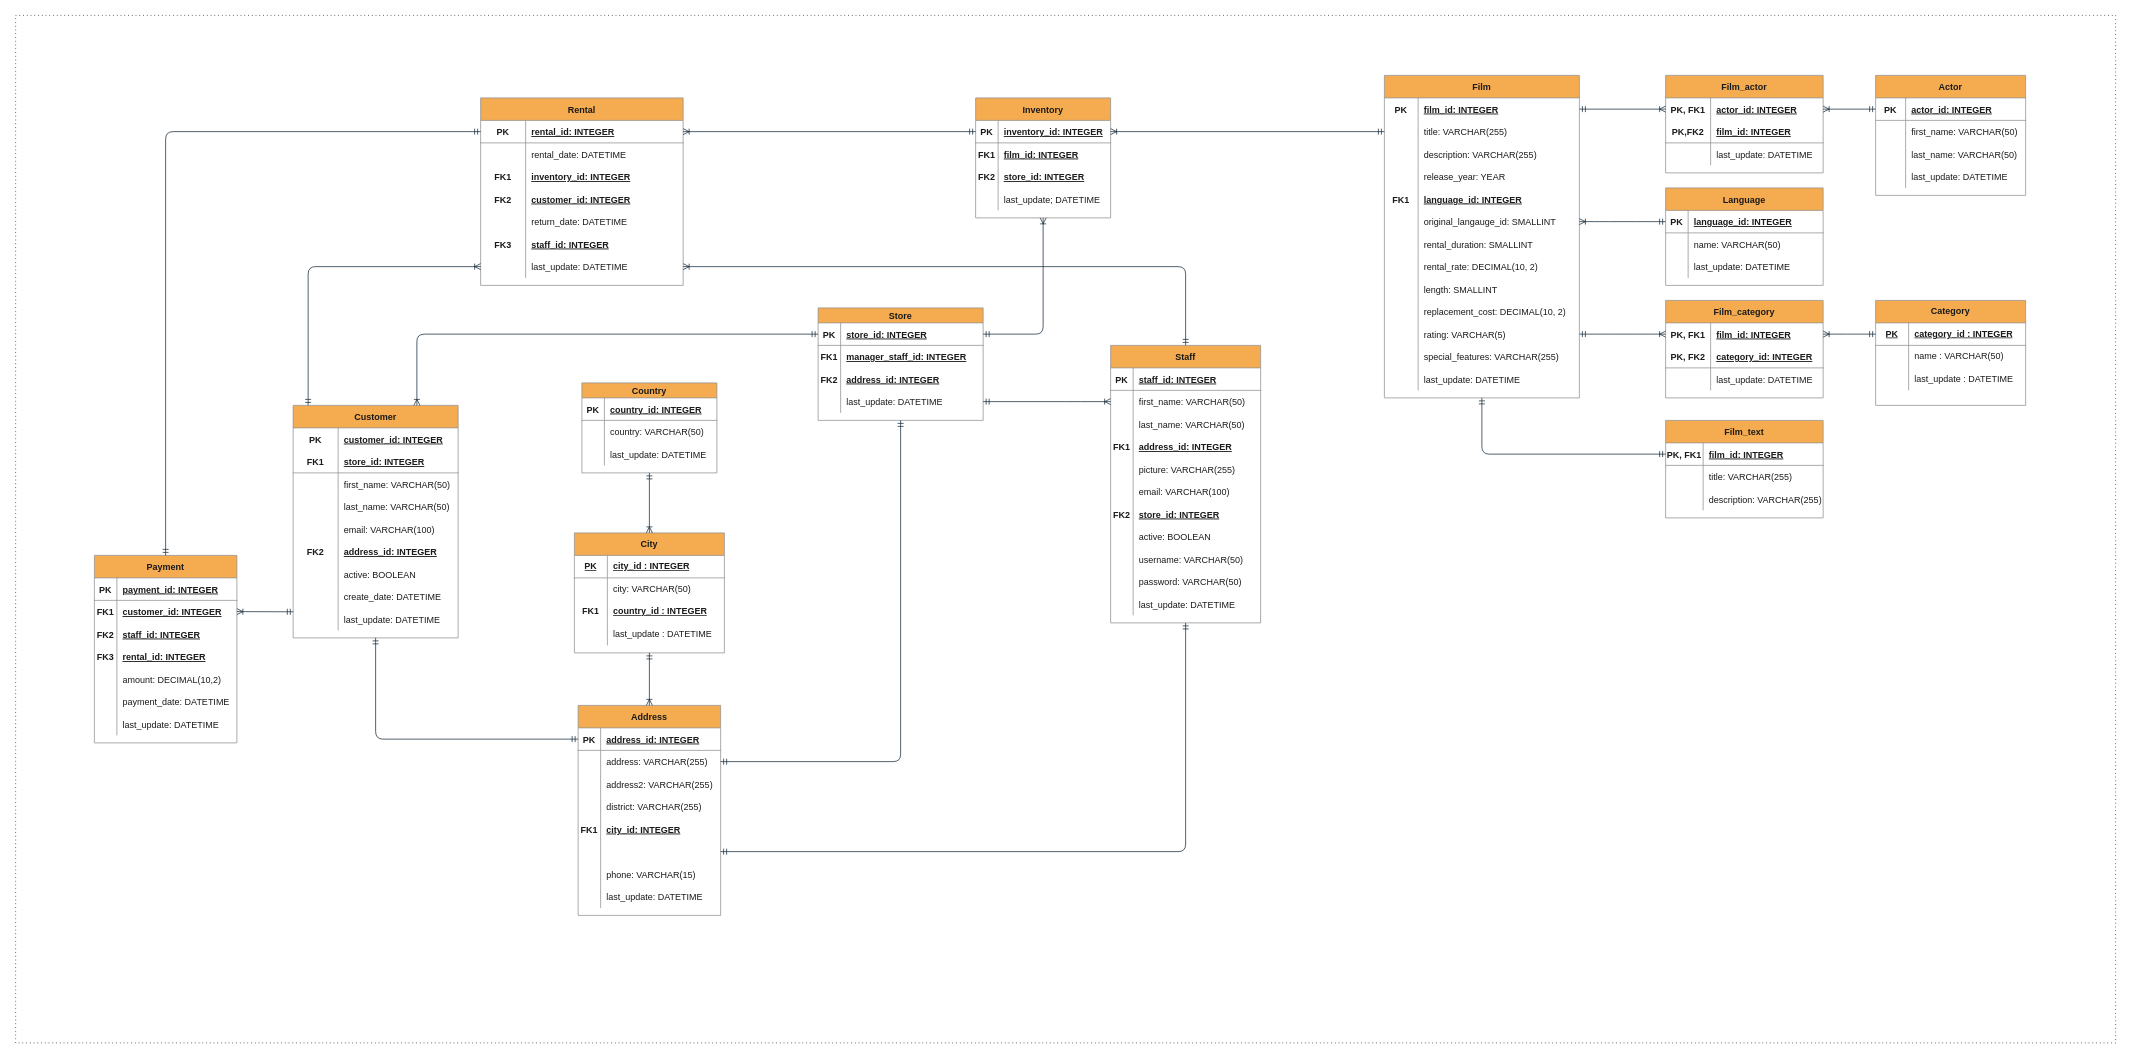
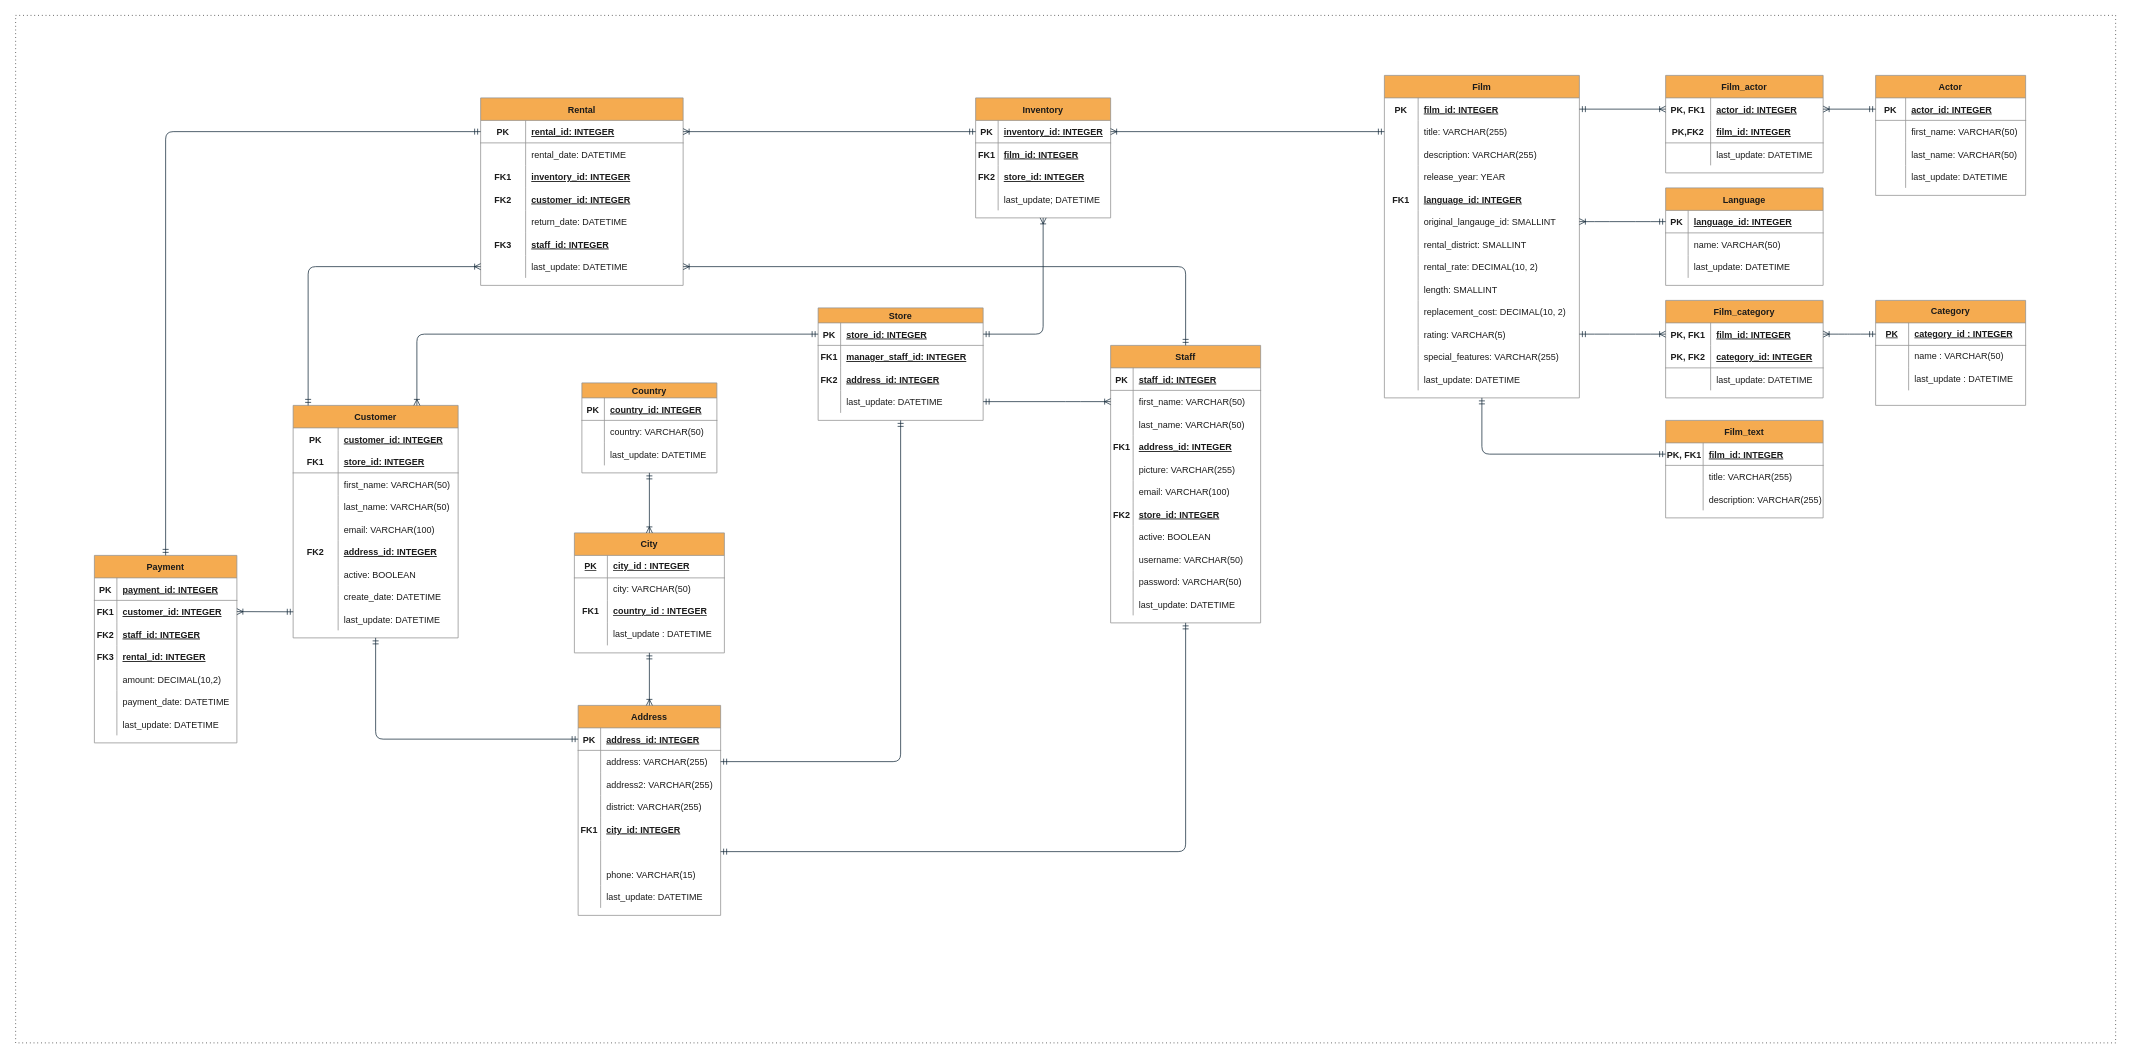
(1482, 245) -> (1481, 245)
